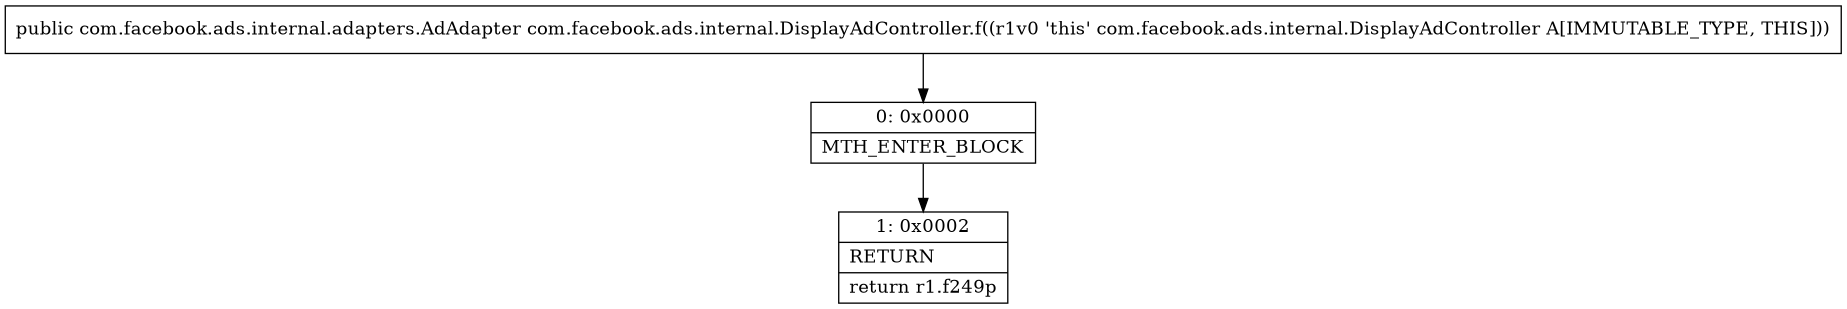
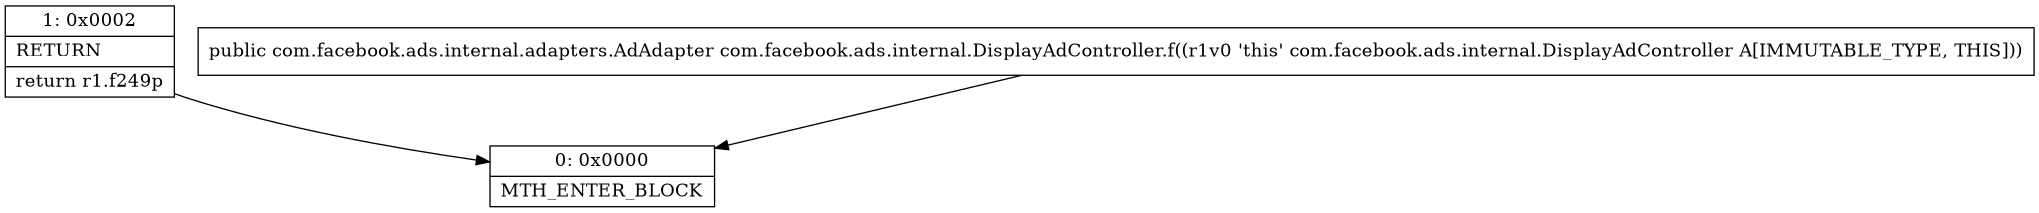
(923, 181) -> (324, 133)
